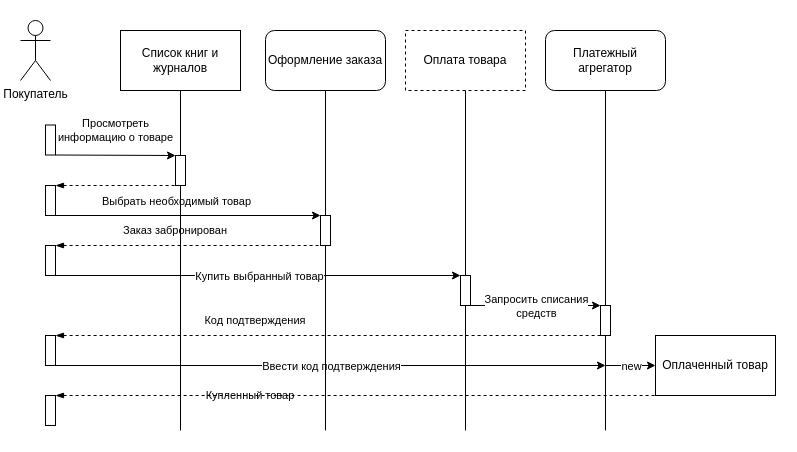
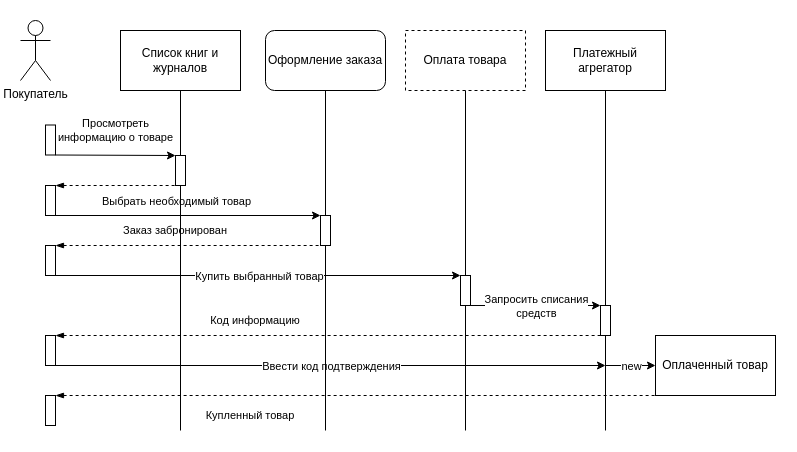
(606, 61) -> (606, 61)
(256, 321) -> (256, 321)
(251, 396) -> (251, 416)
